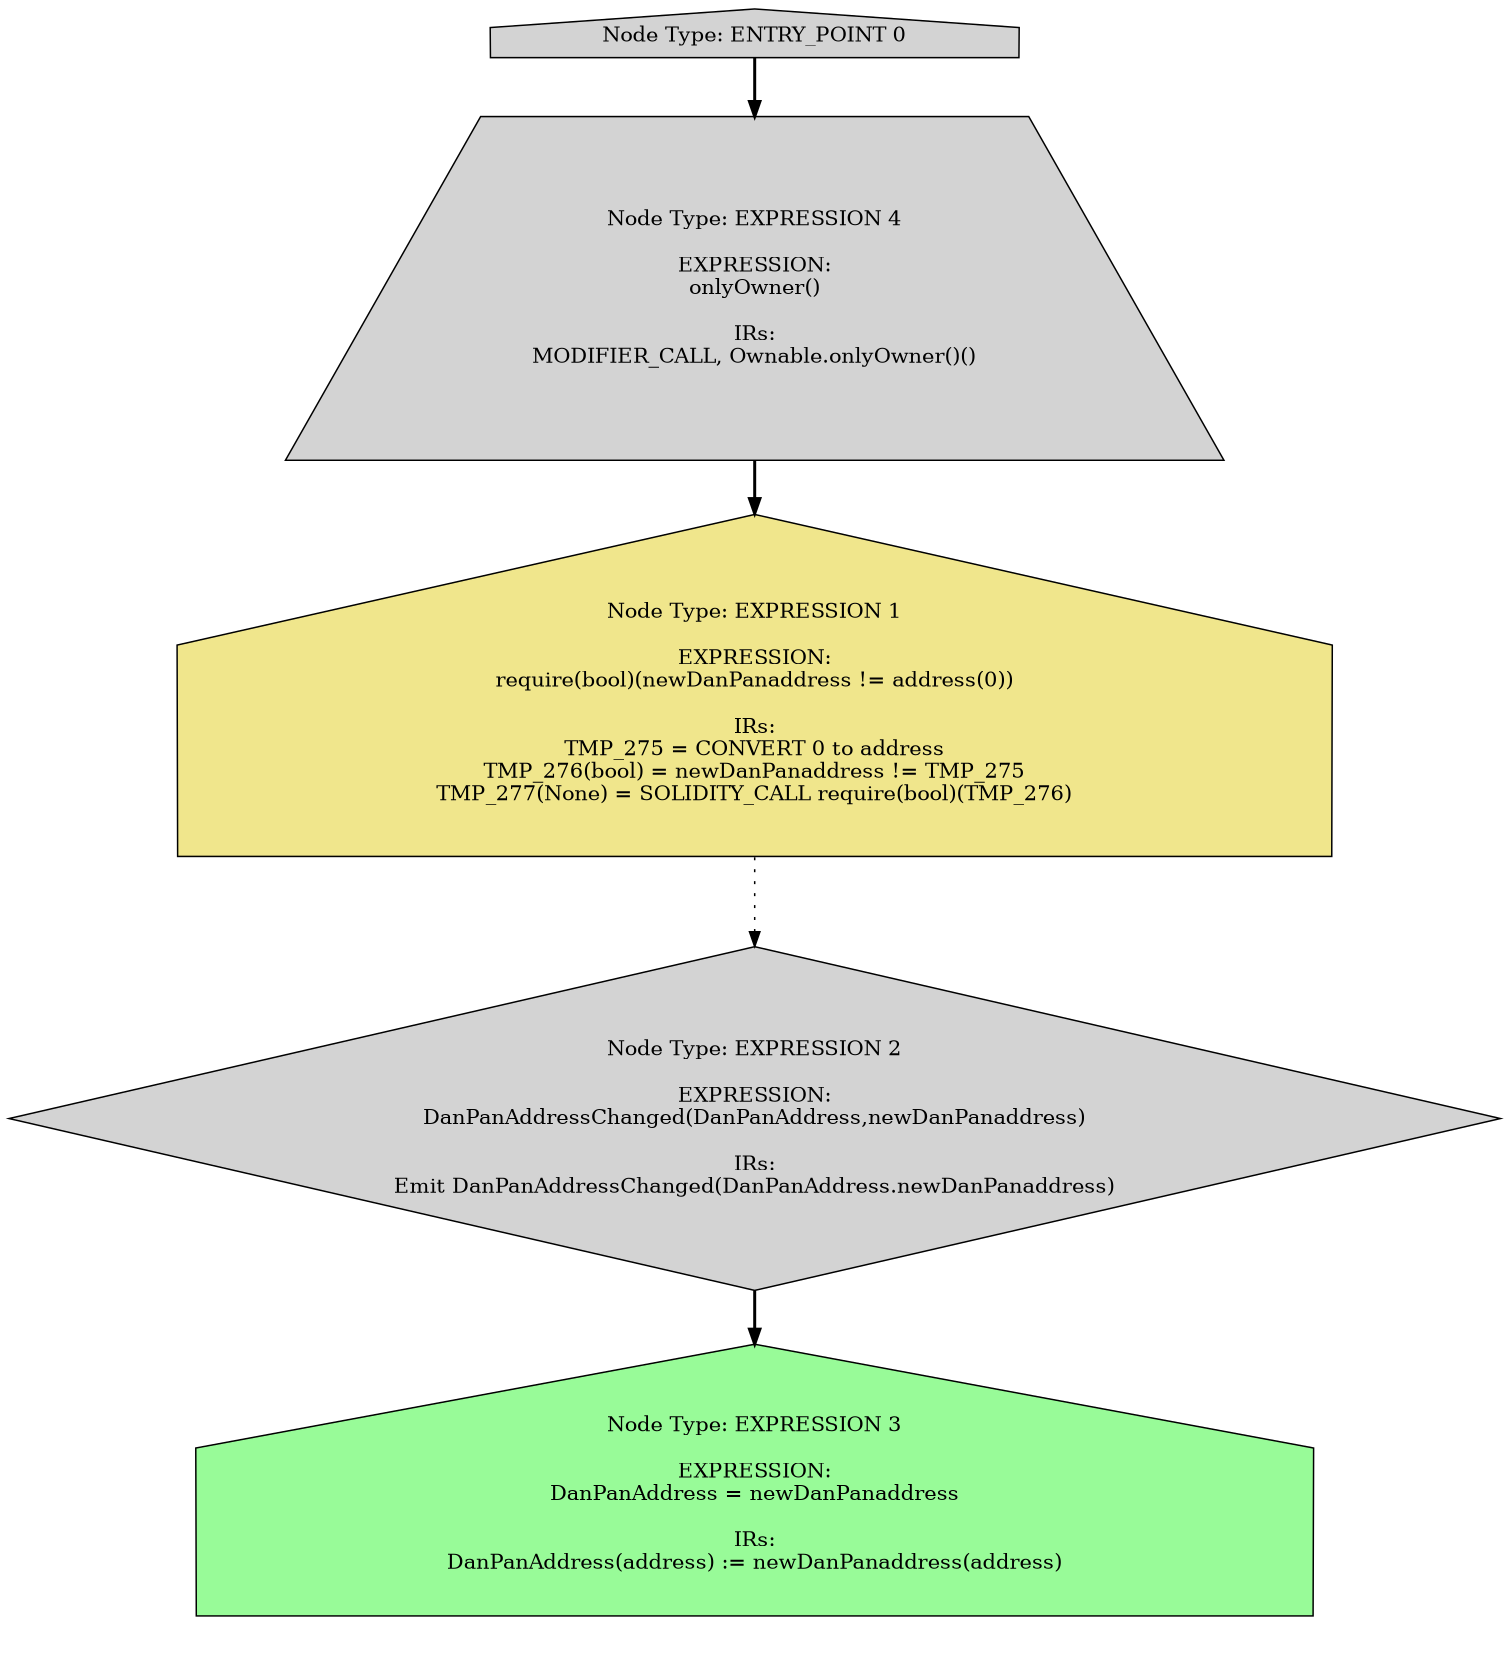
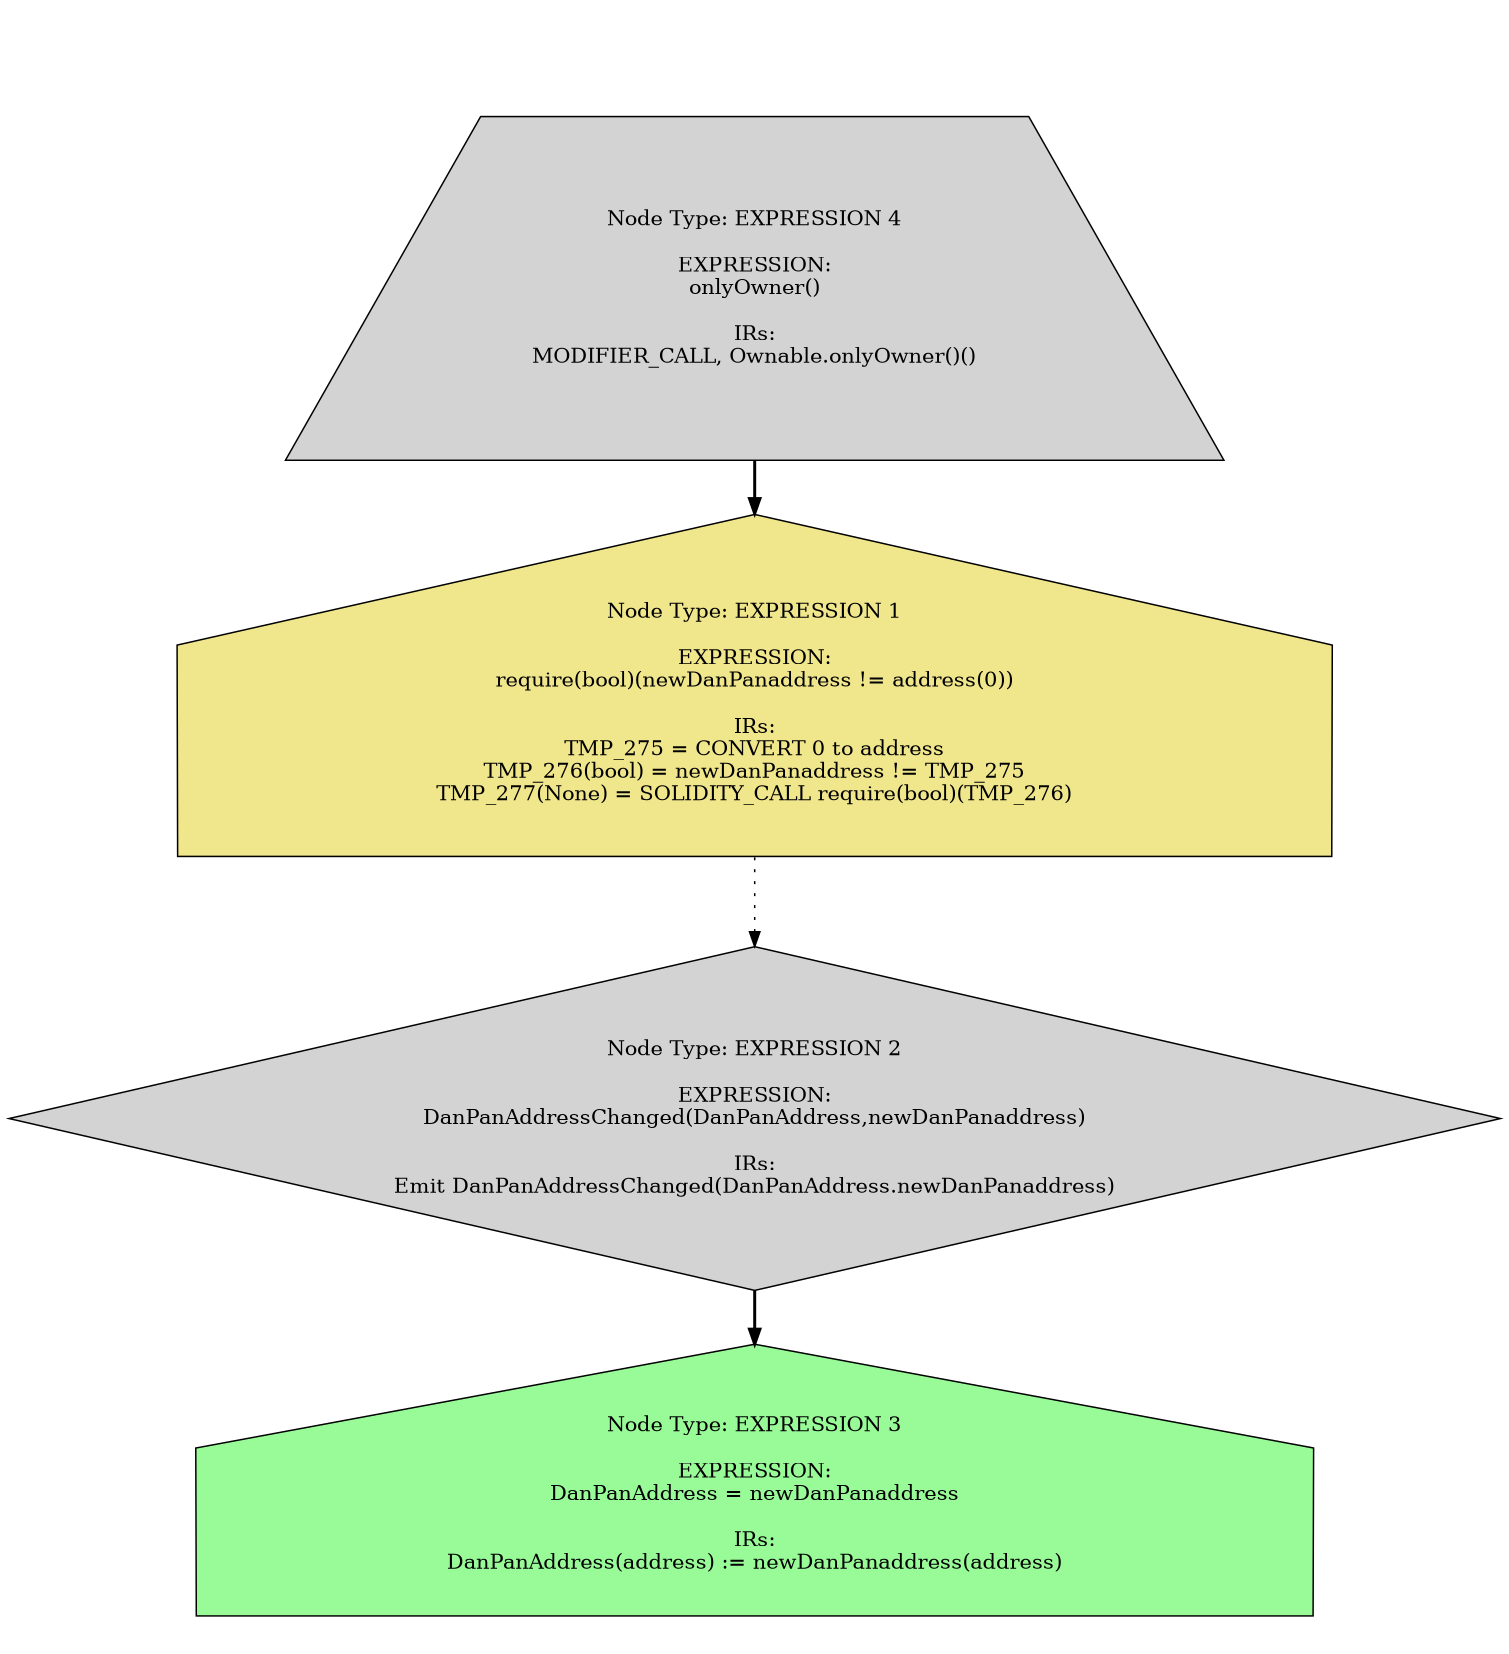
(755, 36) -> none
